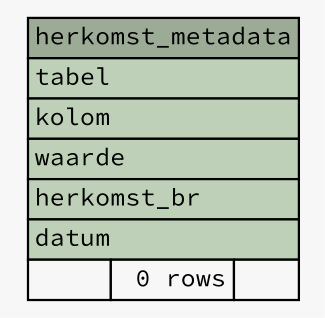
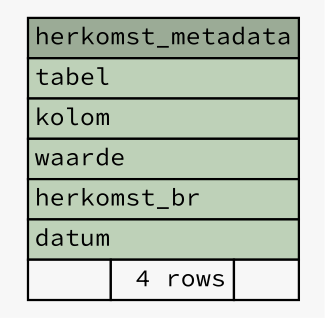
(181, 279) -> (181, 279)
